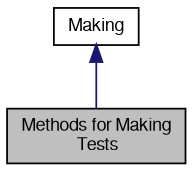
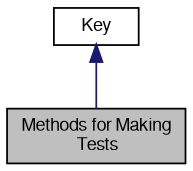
(96, 26) -> (96, 26)
